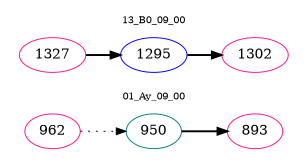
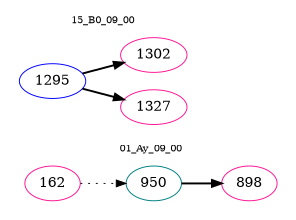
(154, 21) -> (103, 21)
(98, 55) -> (98, 93)
(53, 131) -> (53, 183)
(255, 131) -> (249, 183)
